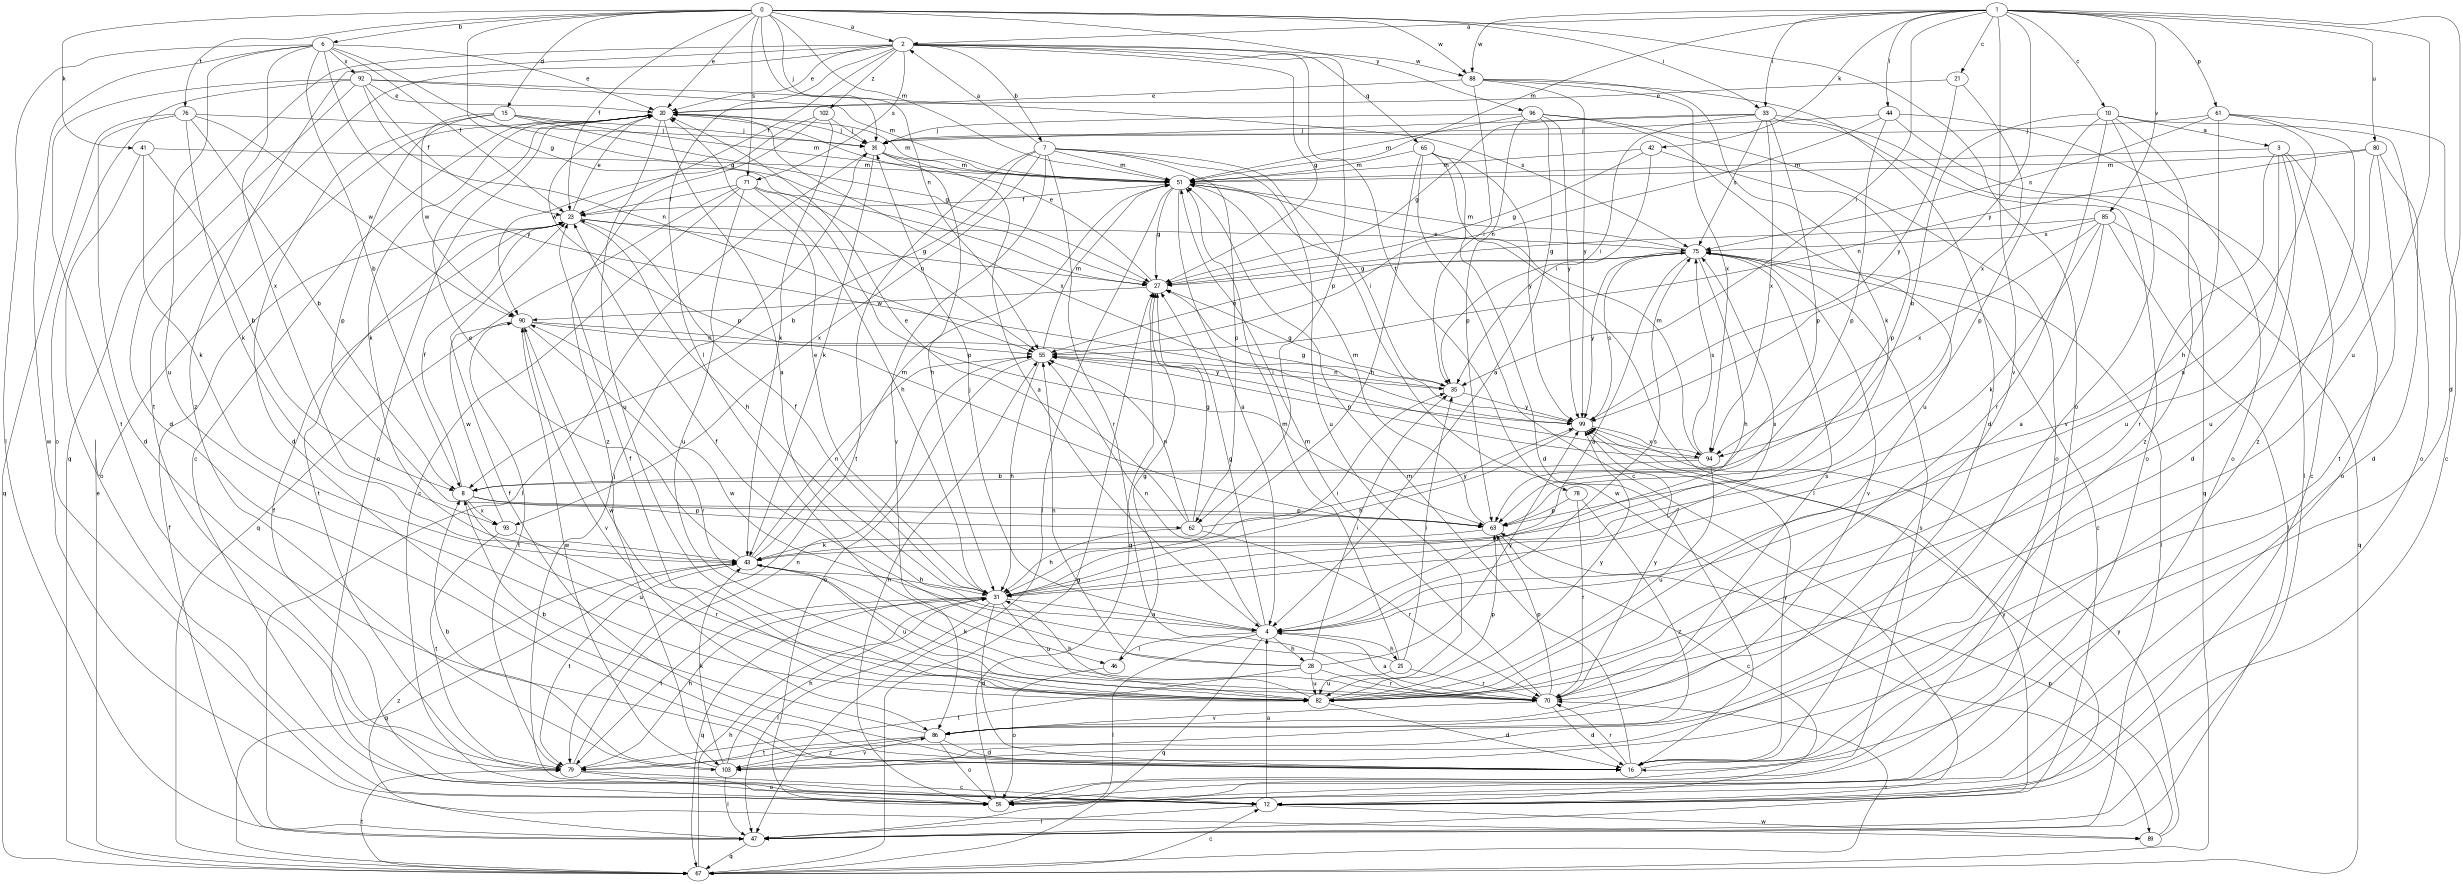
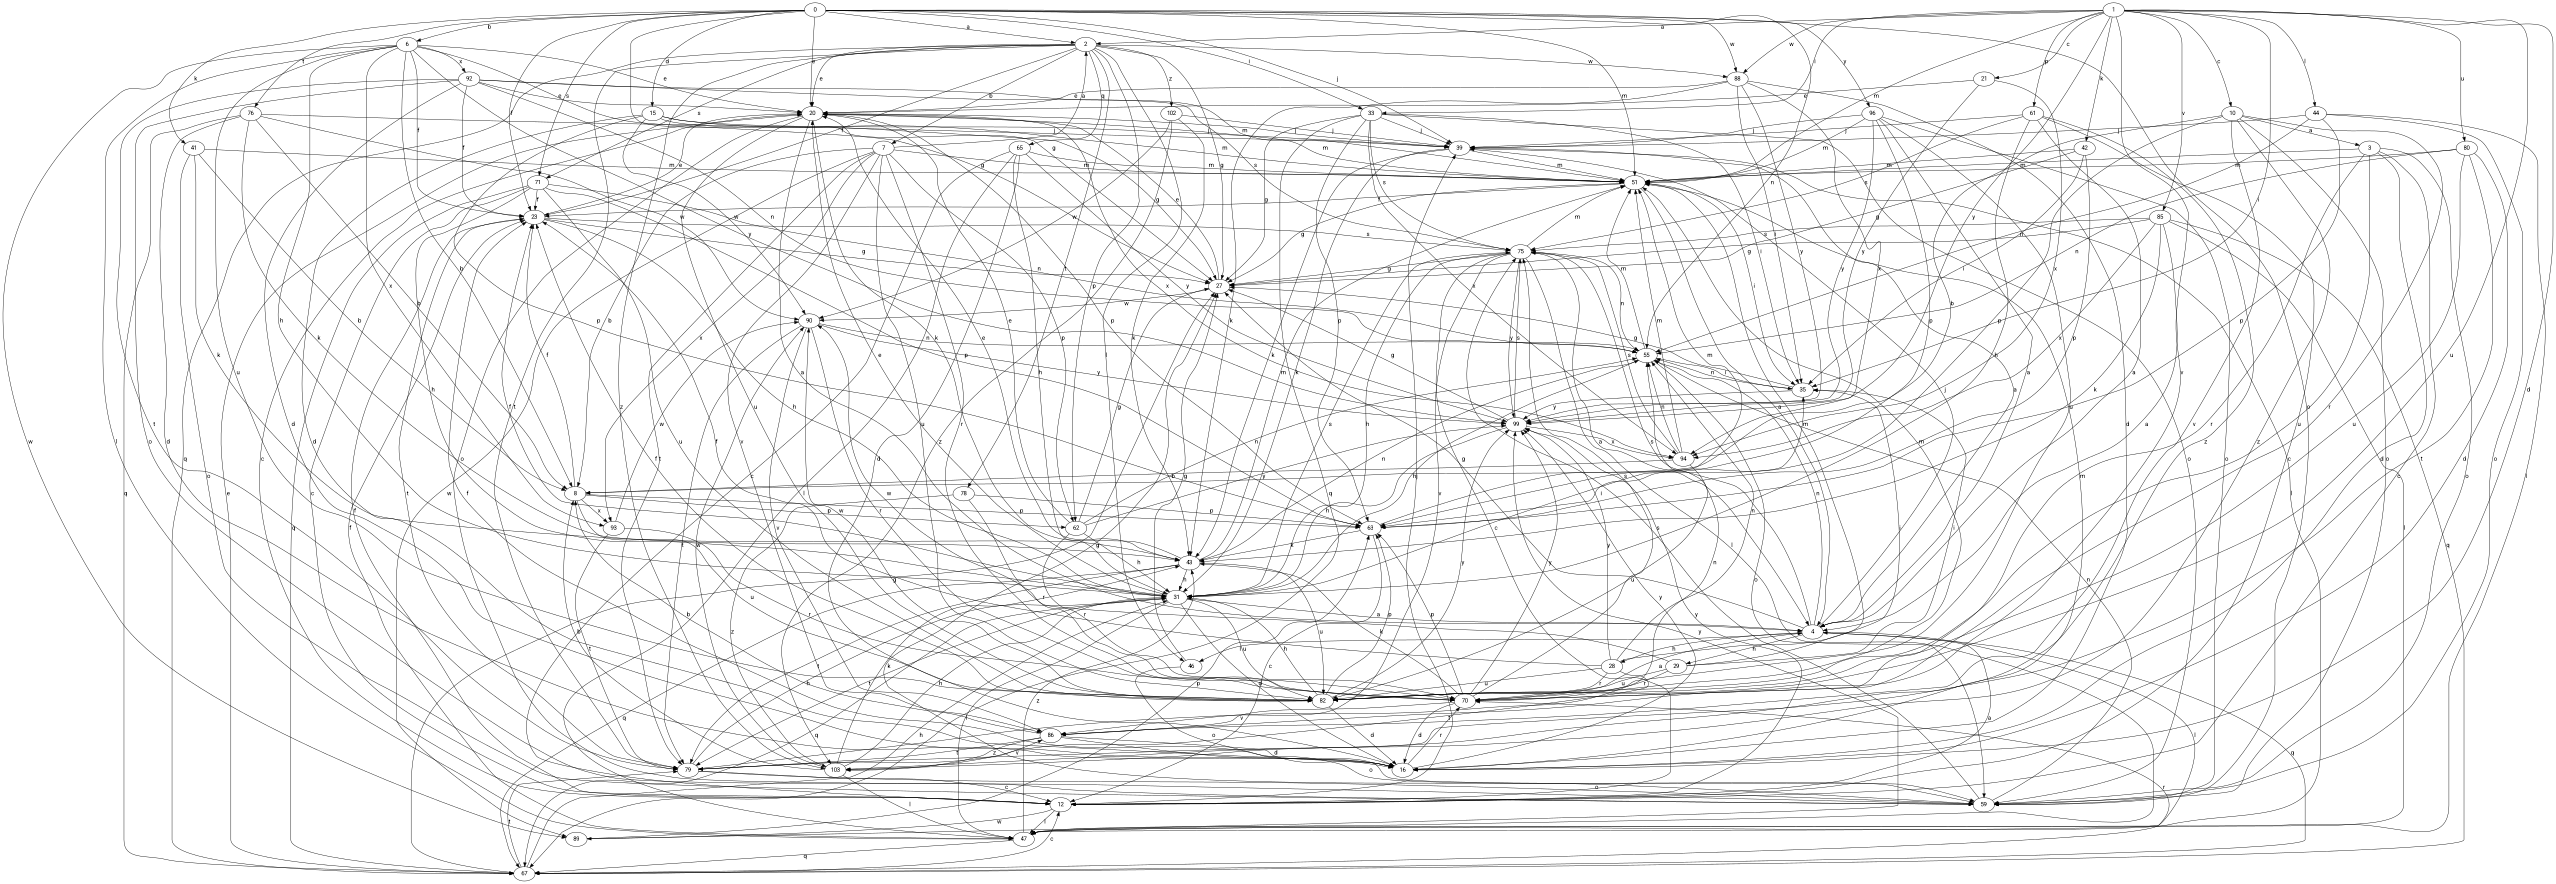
(933, 373) -> (1297, 373)
(1041, 520) -> none
none -> (472, 524)
(243, 759) -> (804, 621)
